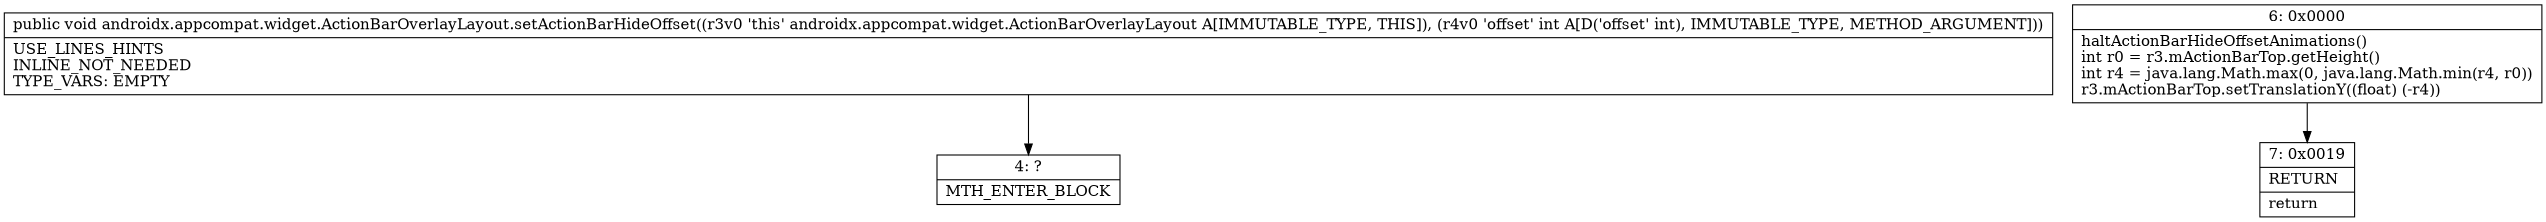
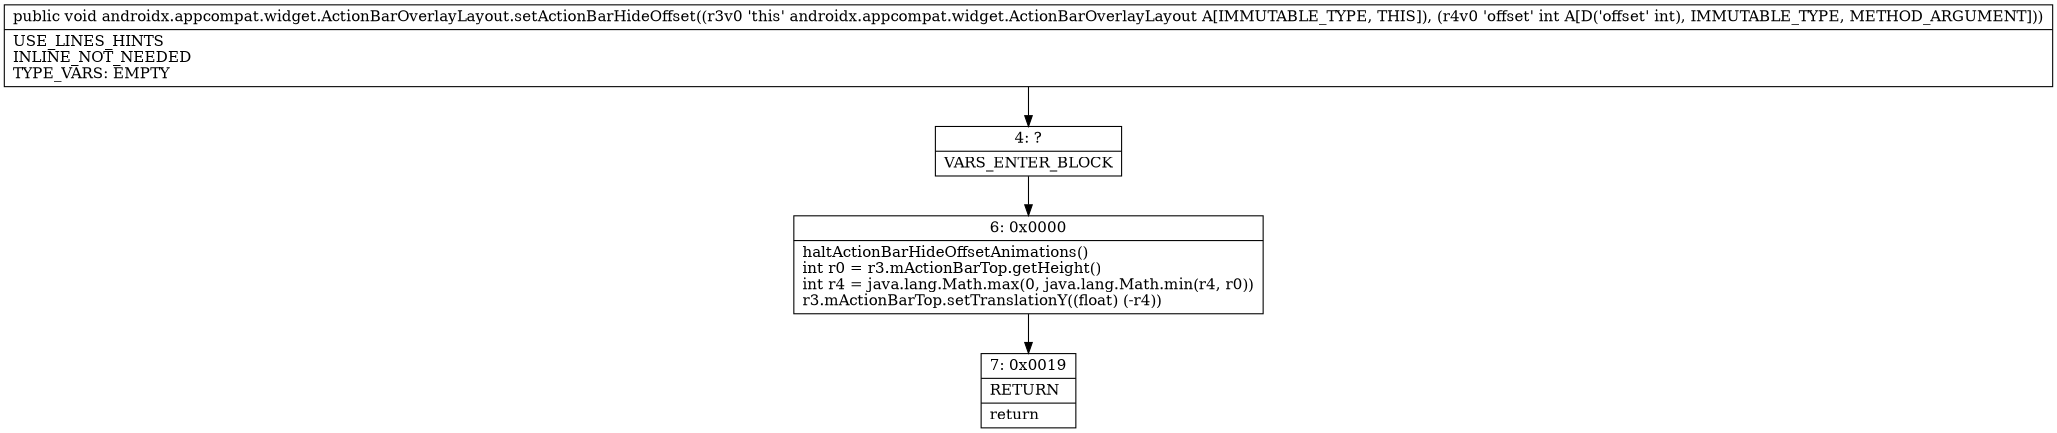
none -> (1028, 190)
(1028, 192) -> (1028, 163)
